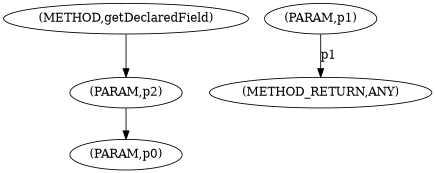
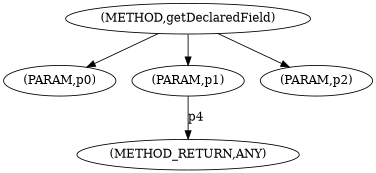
none -> (188, 46)
(329, 56) -> (196, 118)
(126, 119) -> (127, 49)
